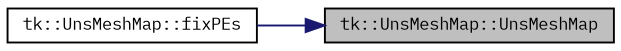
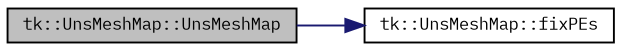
(281, 26) -> (321, 26)
